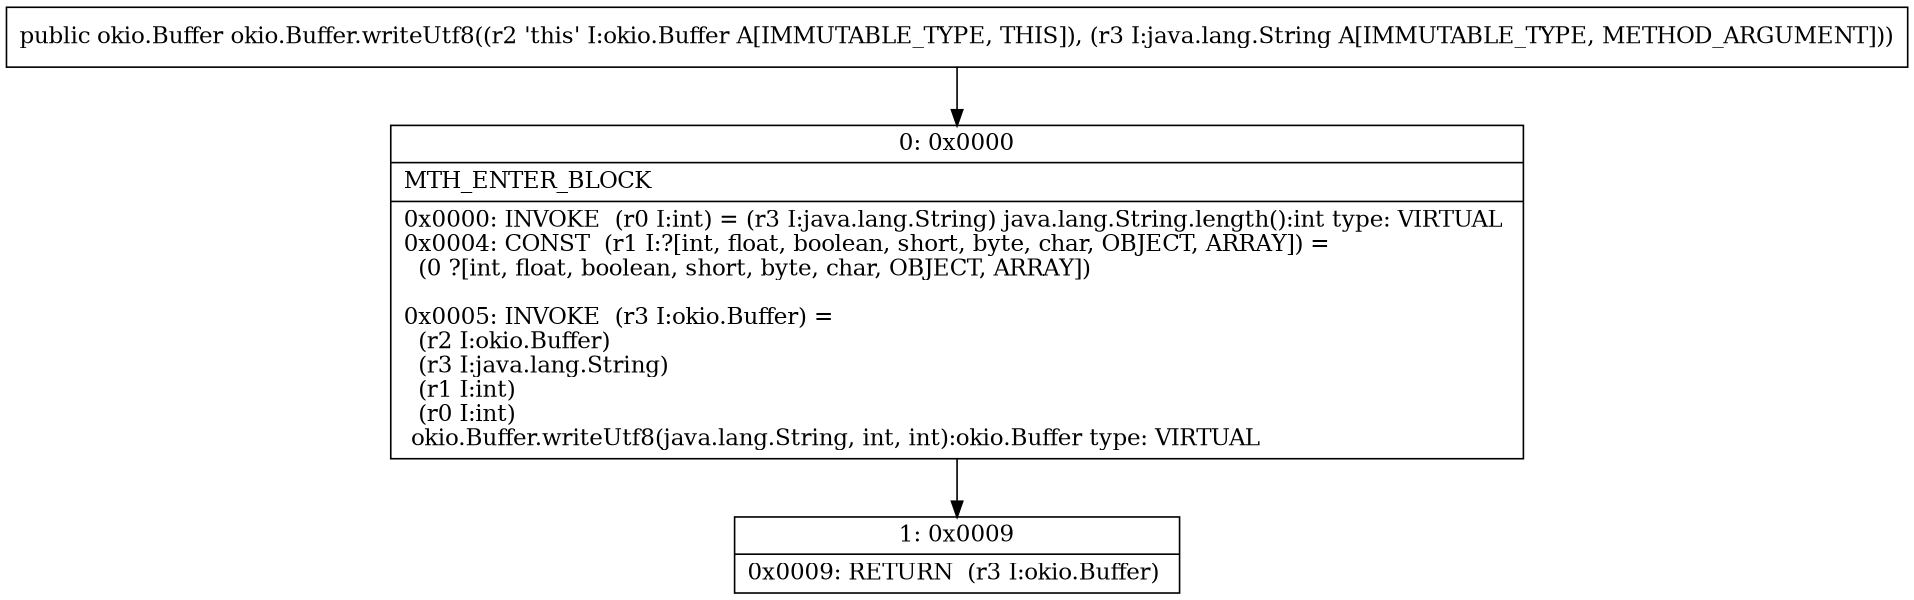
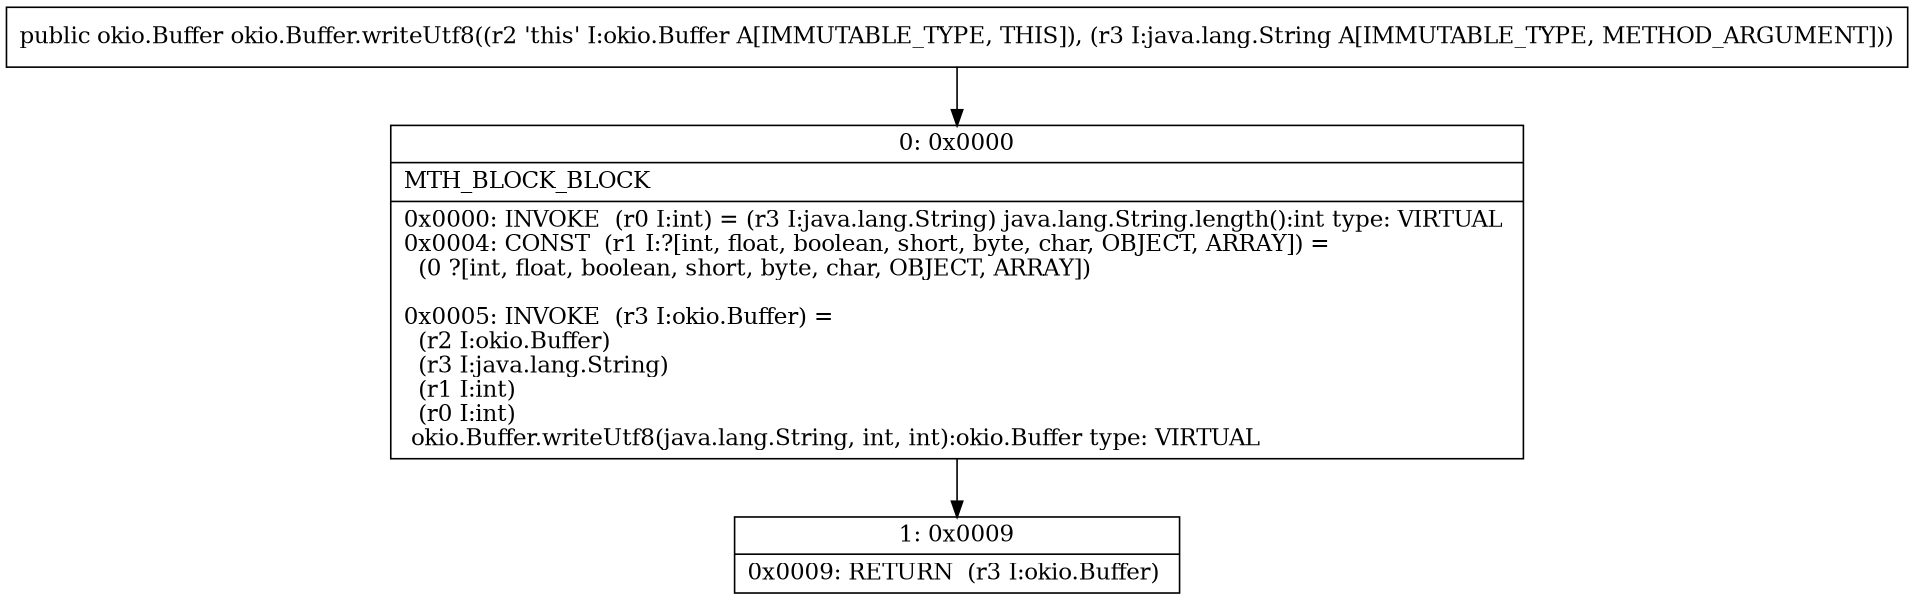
(528, 181) -> (527, 181)
